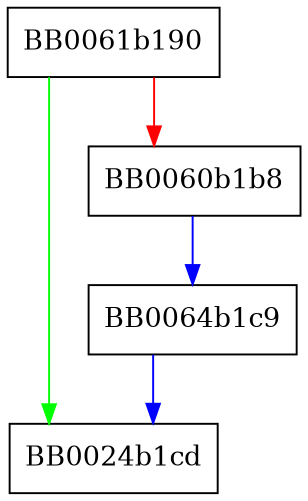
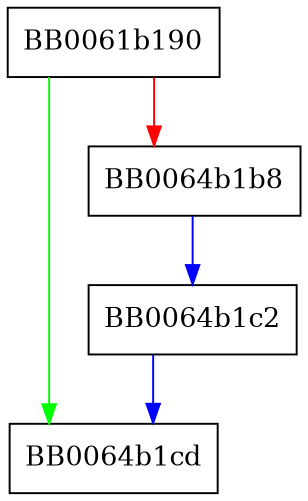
(195, 181) -> (195, 181)
(193, 320) -> (193, 320)
(114, 458) -> (114, 458)
